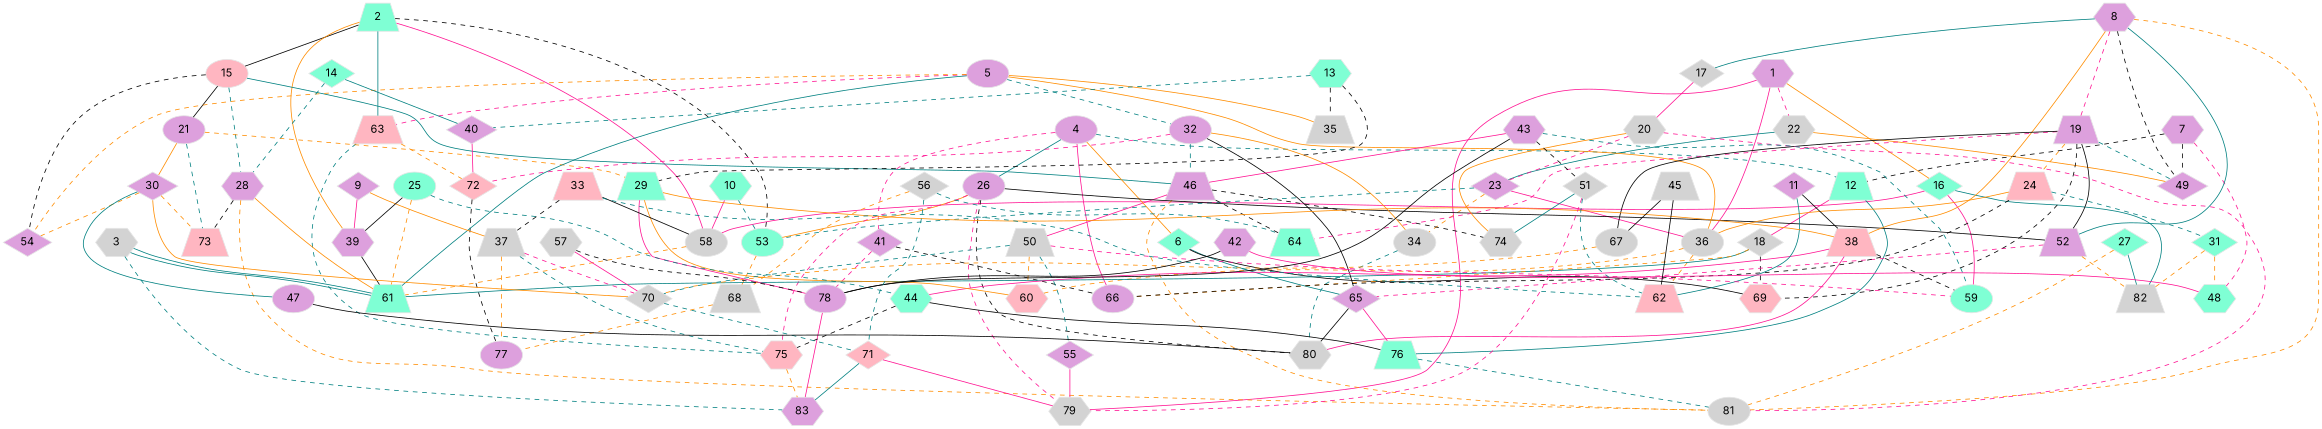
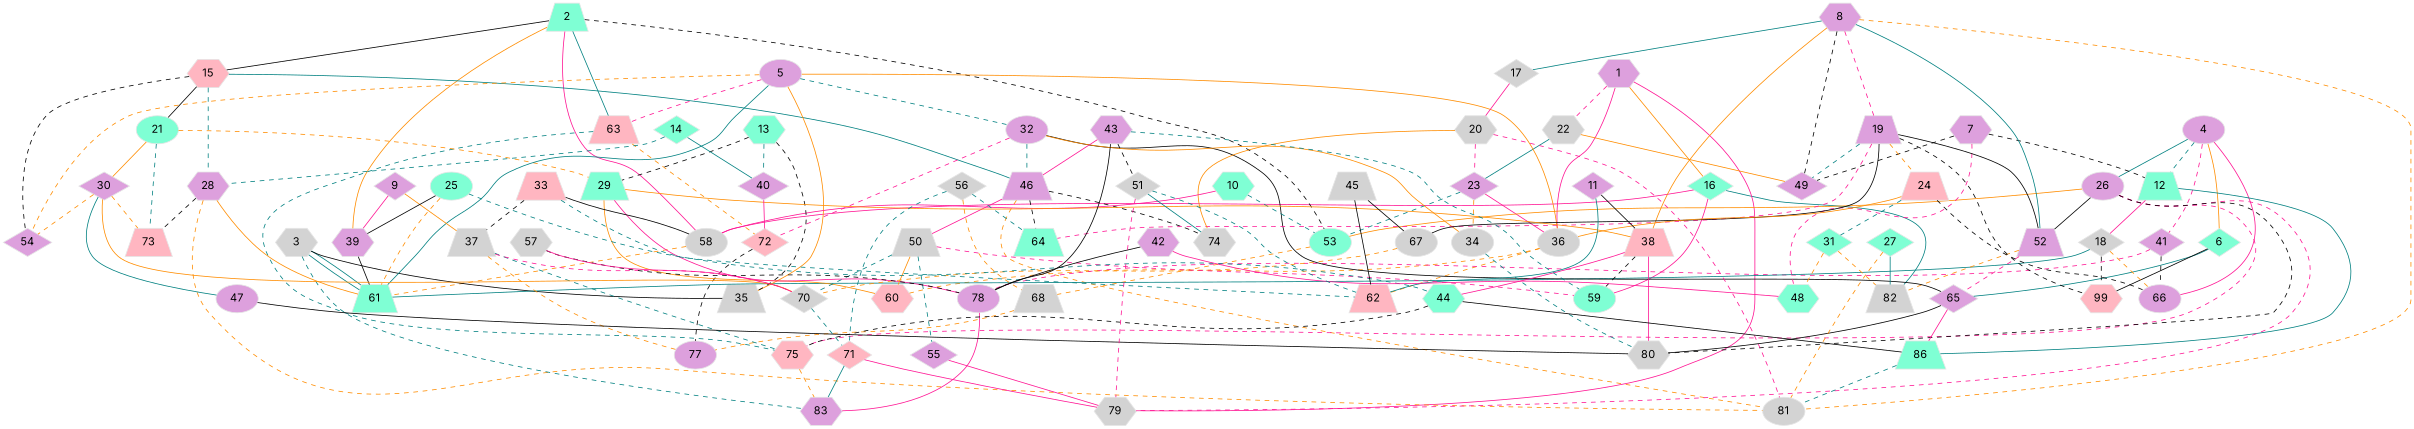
(227, 74) -> (208, 74)
(184, 130) -> (157, 130)
(1028, 271) -> (905, 269)
none -> (494, 287)
(1760, 299) -> (2101, 299)
(1398, 355) -> (1921, 355)
